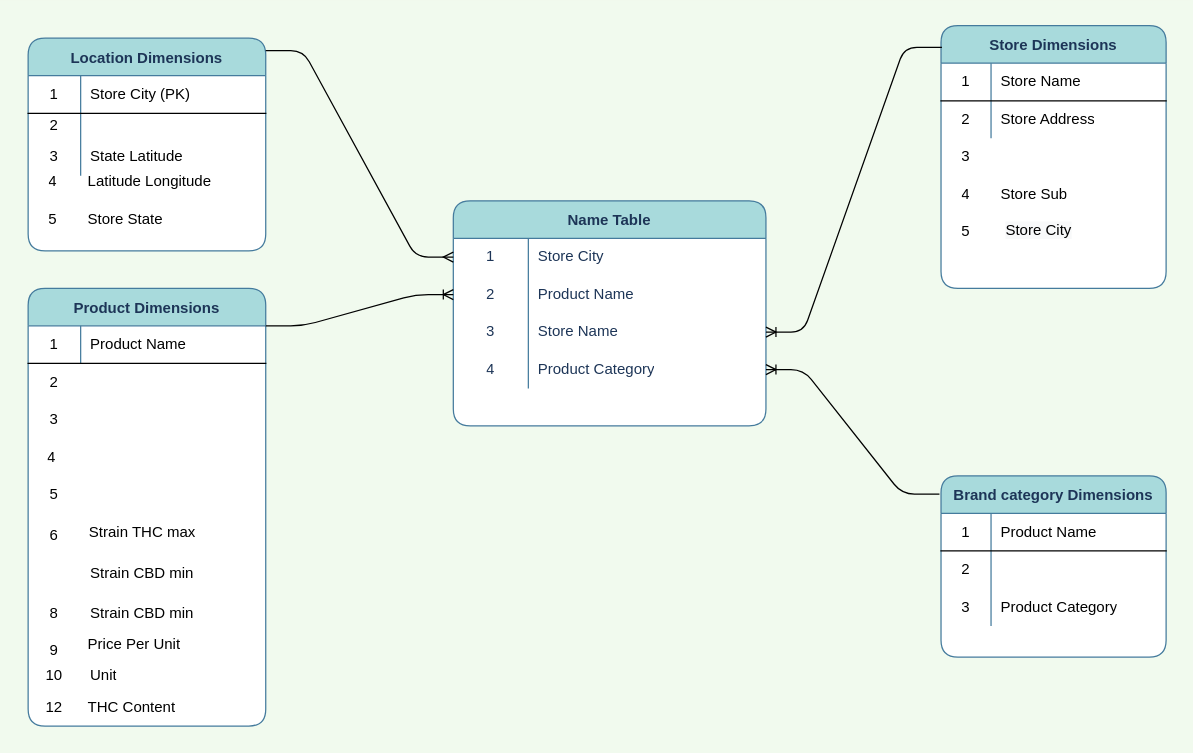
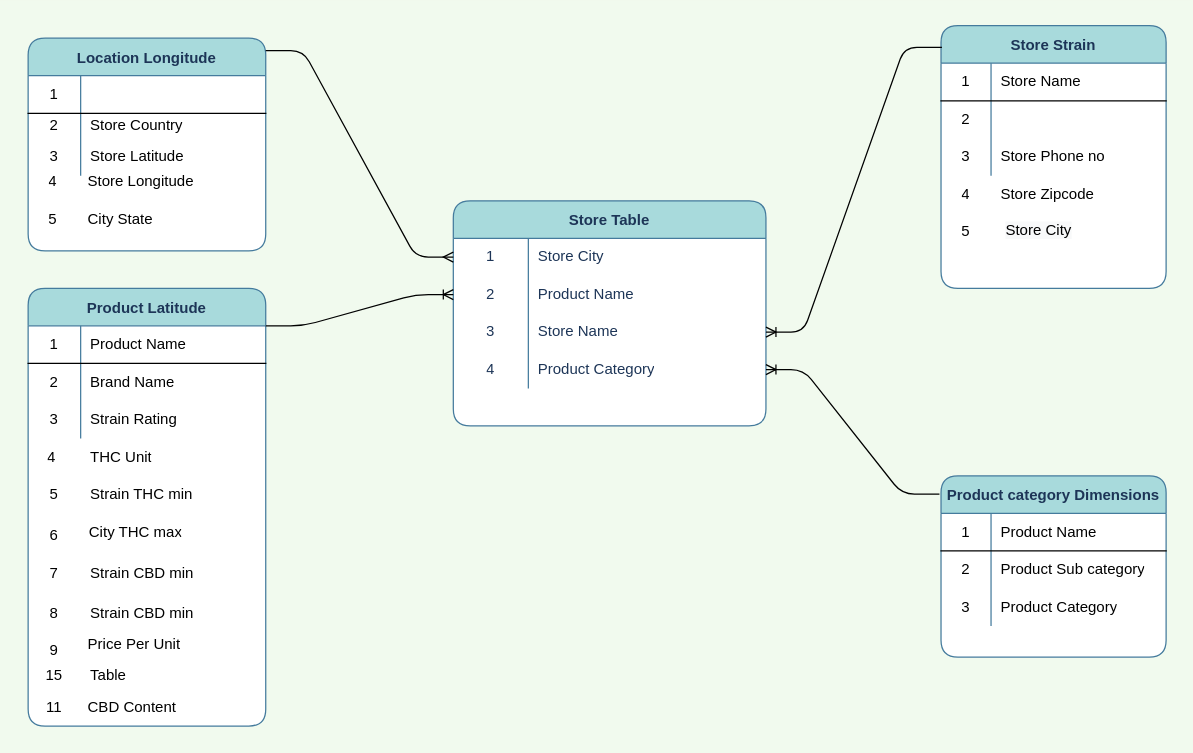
(1053, 45) -> (1053, 45)
(146, 58) -> (146, 58)
(173, 94) -> none
(1078, 119) -> none
none -> (173, 126)
(146, 157) -> (146, 157)
none -> (1078, 157)
(158, 182) -> (147, 182)
(1036, 194) -> (1051, 194)
(132, 219) -> (126, 219)
(609, 220) -> (609, 220)
(146, 308) -> (146, 308)
none -> (173, 382)
none -> (173, 419)
none -> (173, 457)
none -> (173, 494)
(1053, 495) -> (1053, 495)
(142, 532) -> (134, 532)
none -> (1078, 569)
none -> (54, 573)
(54, 676) -> (54, 676)
(105, 676) -> (110, 676)
(54, 707) -> (54, 707)
(132, 707) -> (132, 707)
